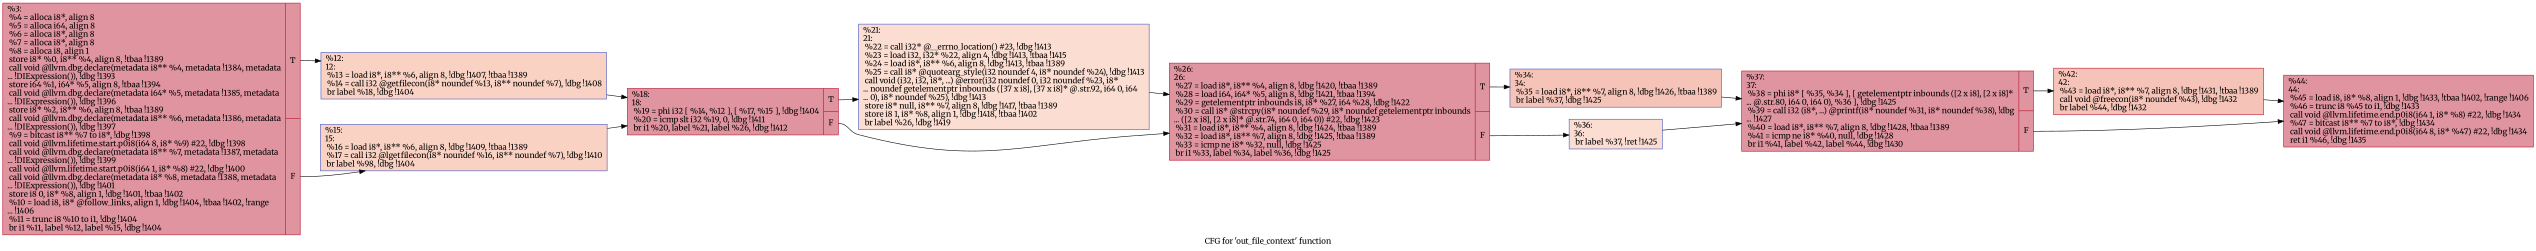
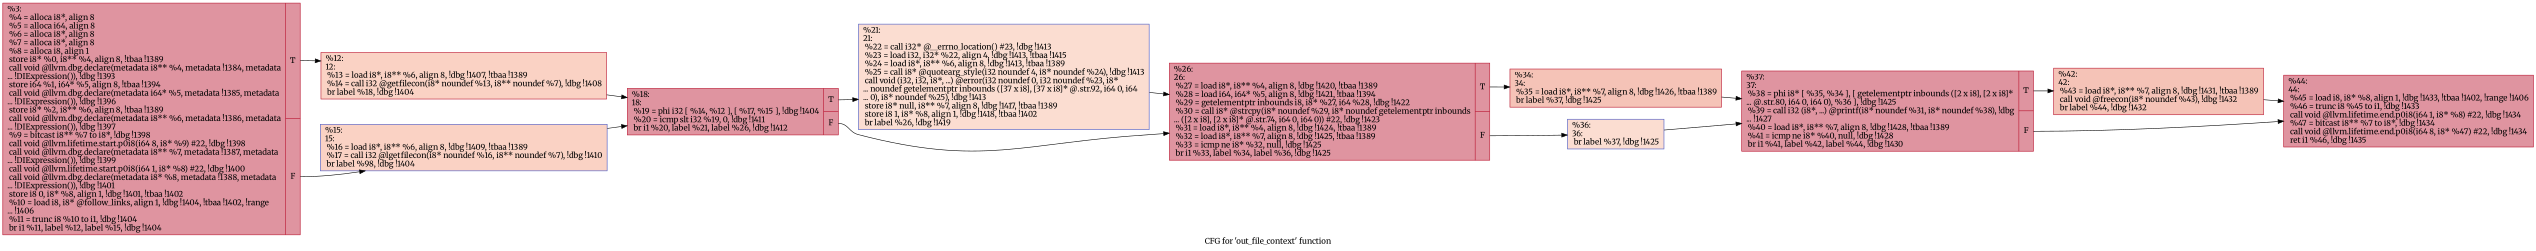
(464, 76) -> (464, 76)
(1616, 88) -> (1616, 88)
(1616, 142) -> (1616, 142)
